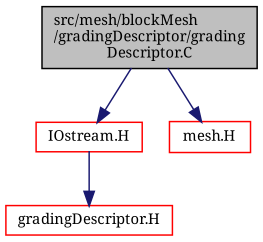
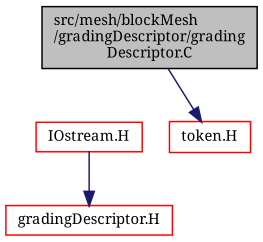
(118, 89) -> none
(210, 137) -> (210, 137)
